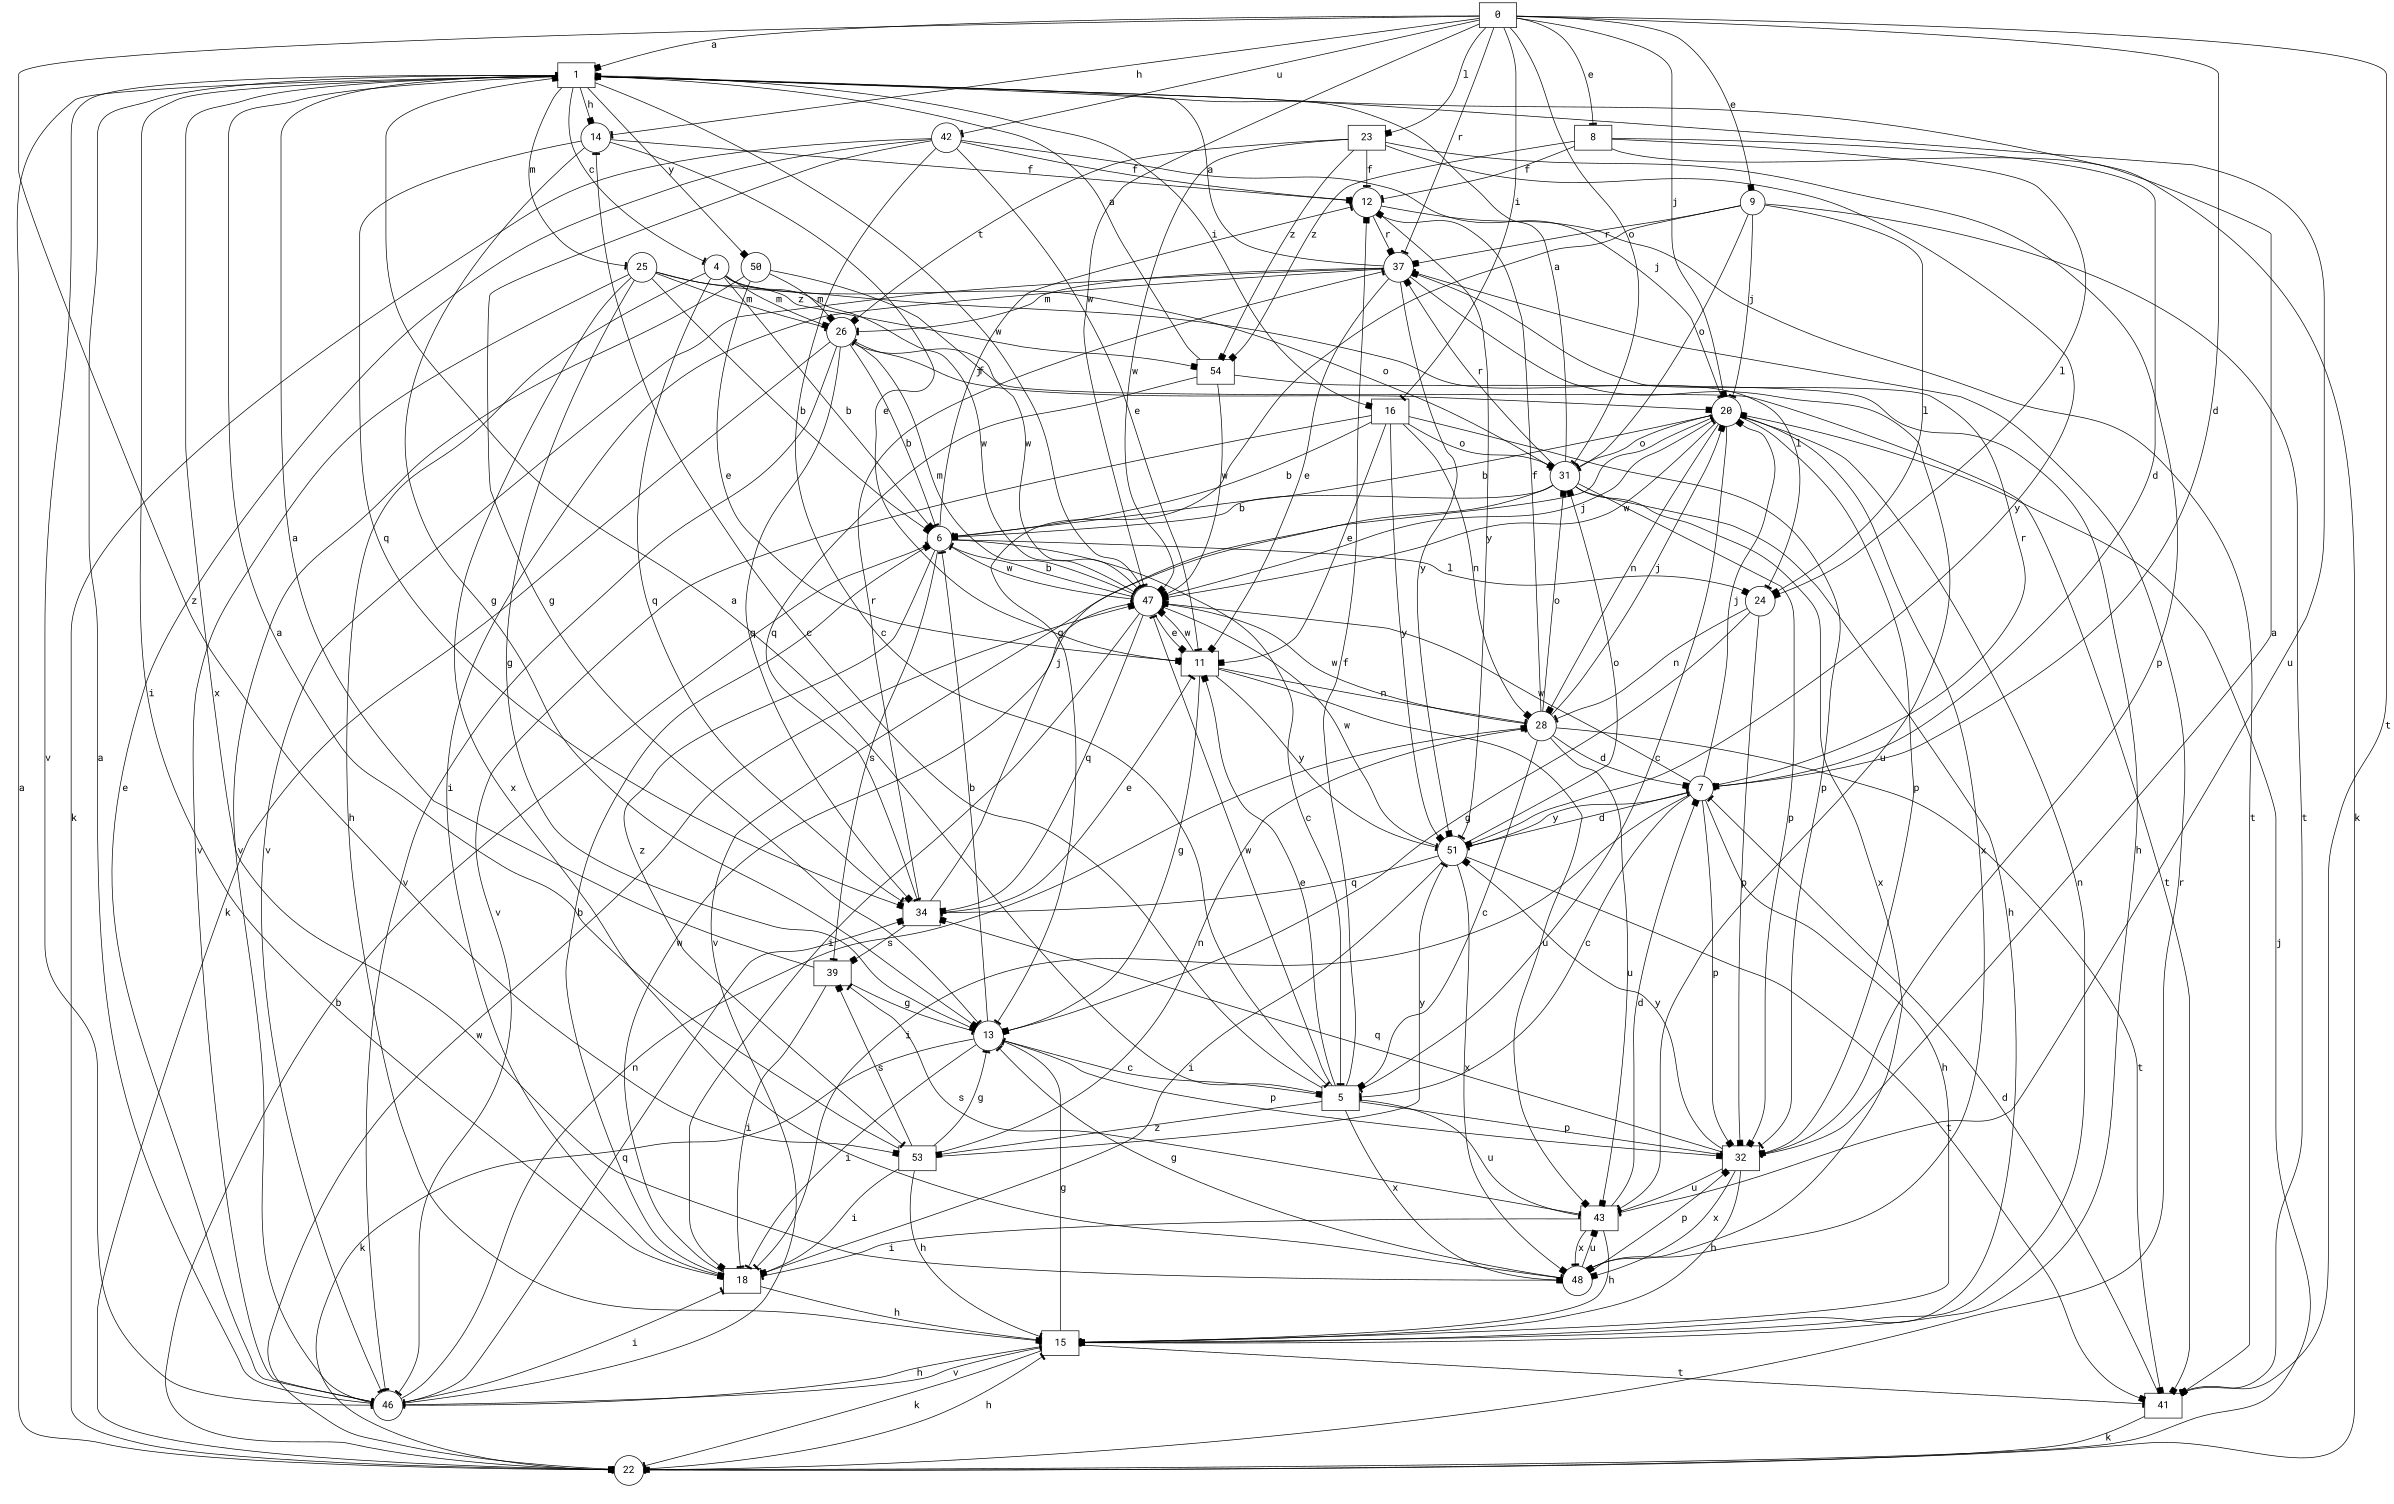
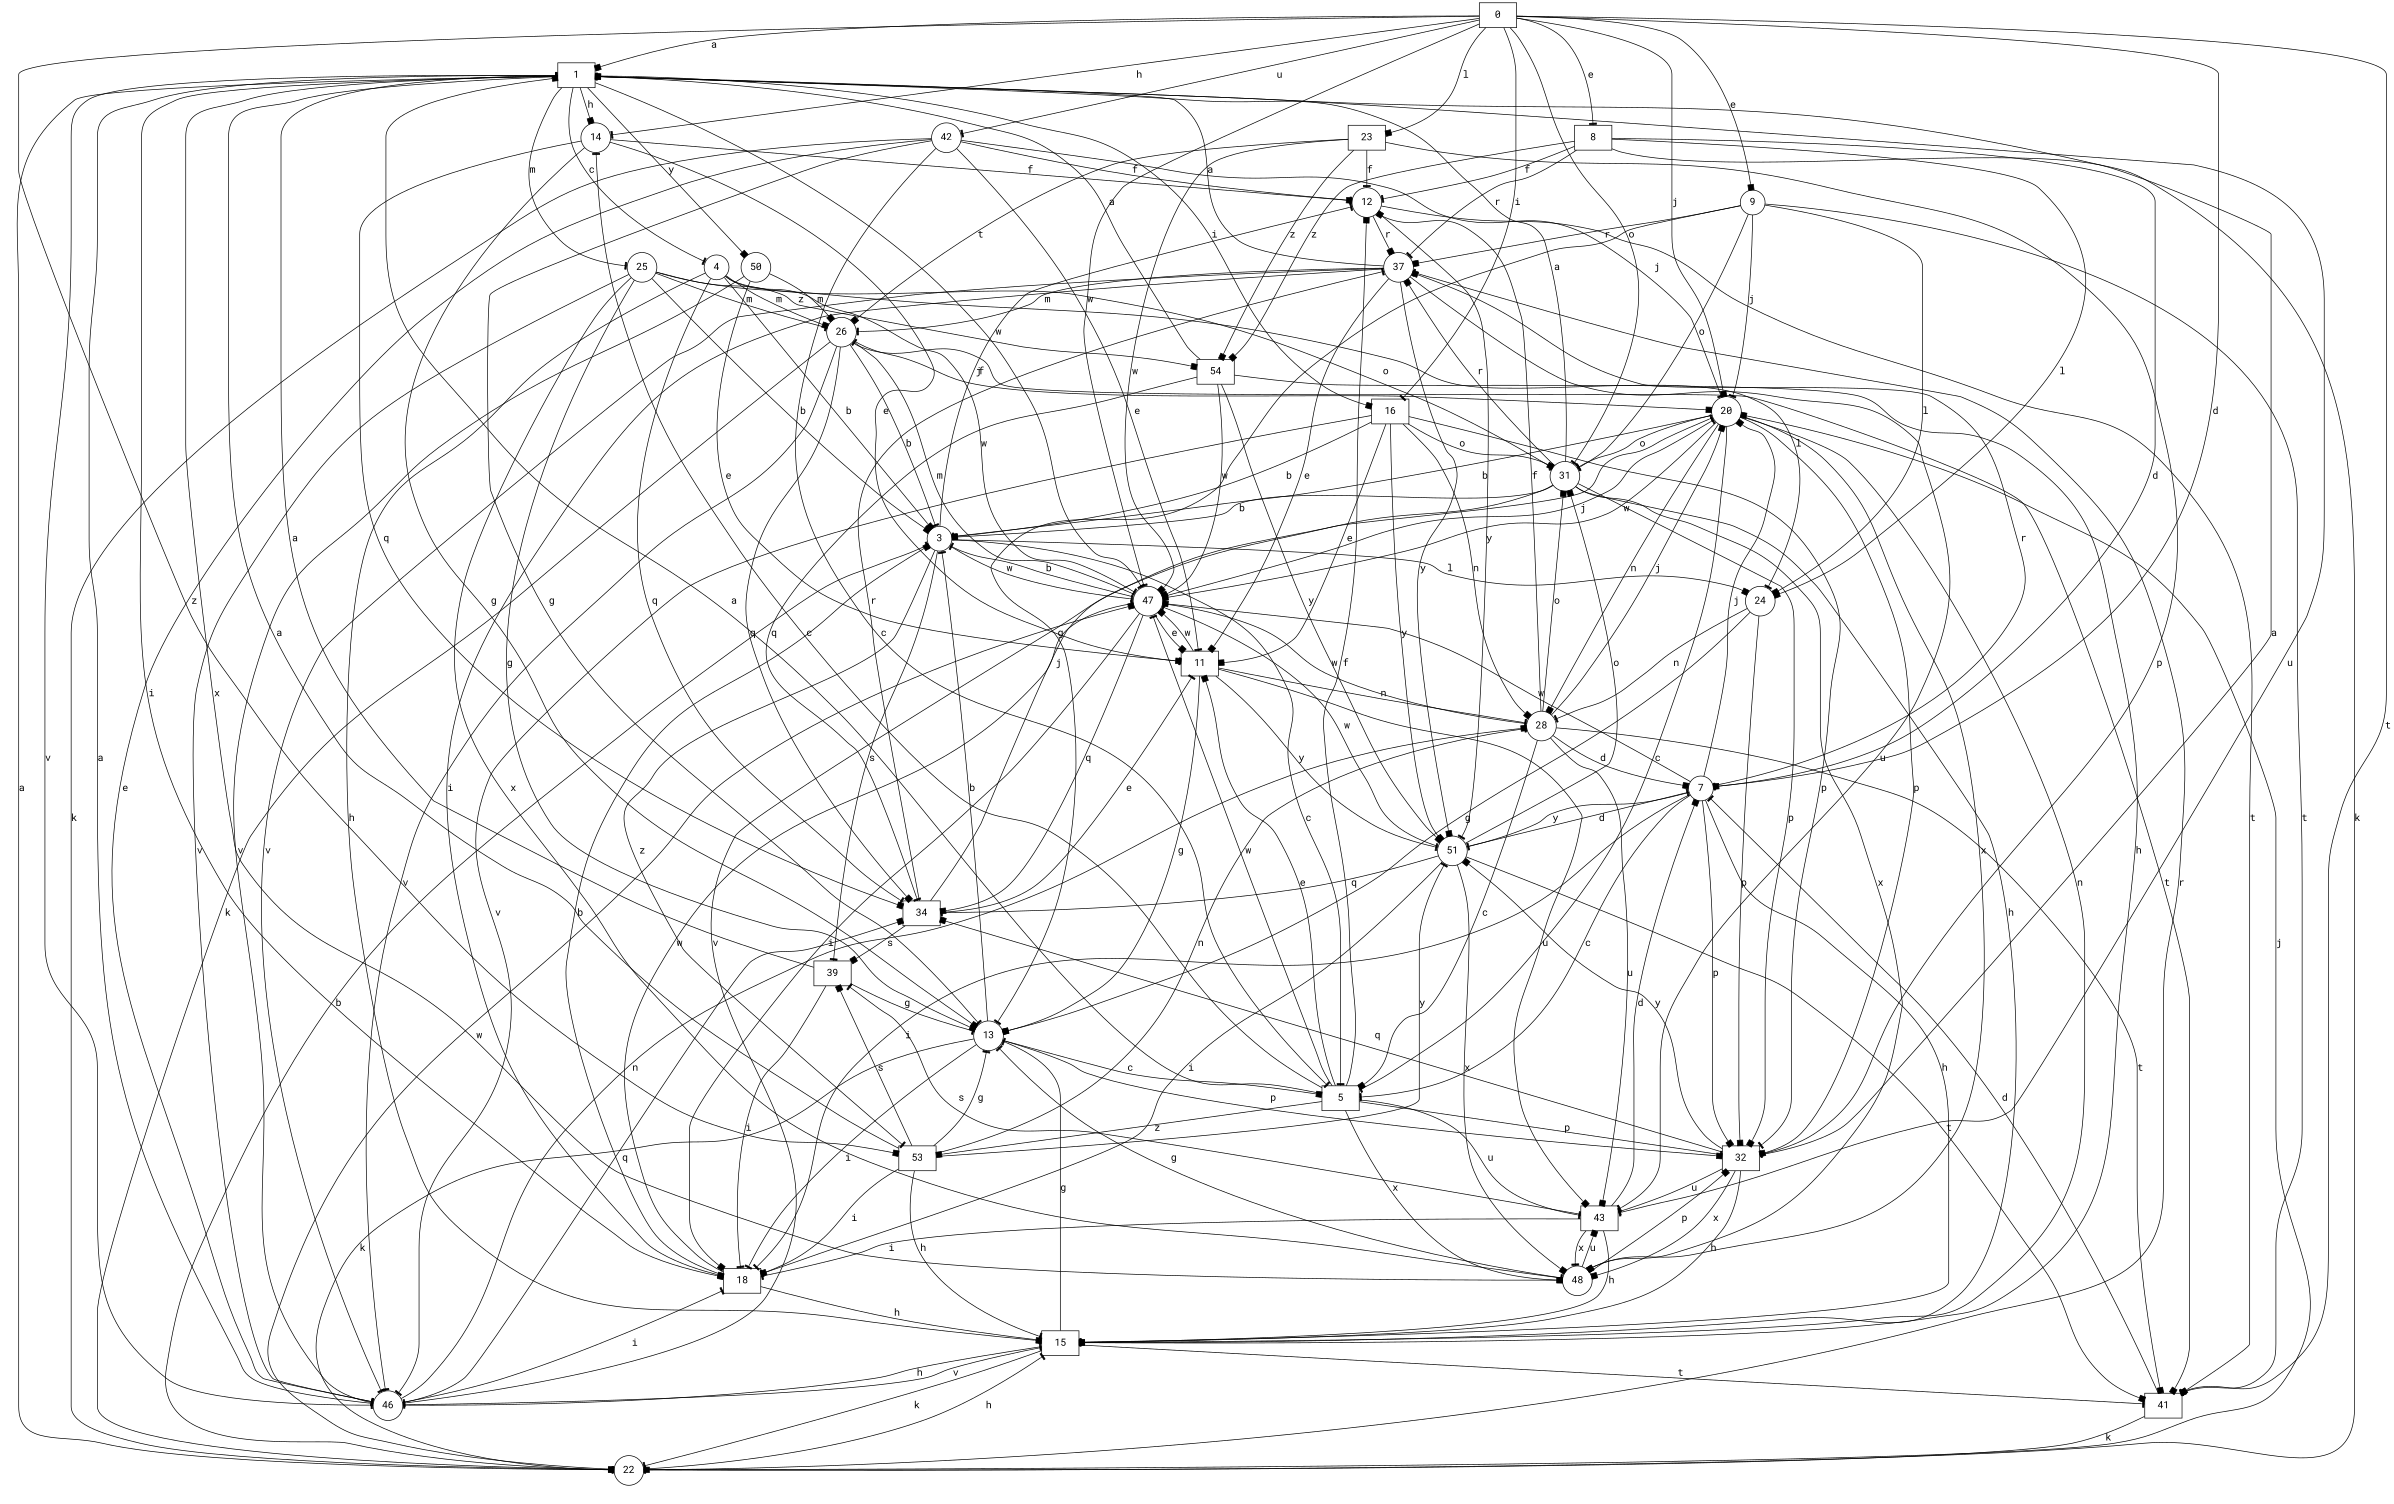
(1451, 140) -> (1488, 192)
(1010, 393) -> none
(2071, 394) -> (1305, 608)
(940, 539) -> (940, 539)
